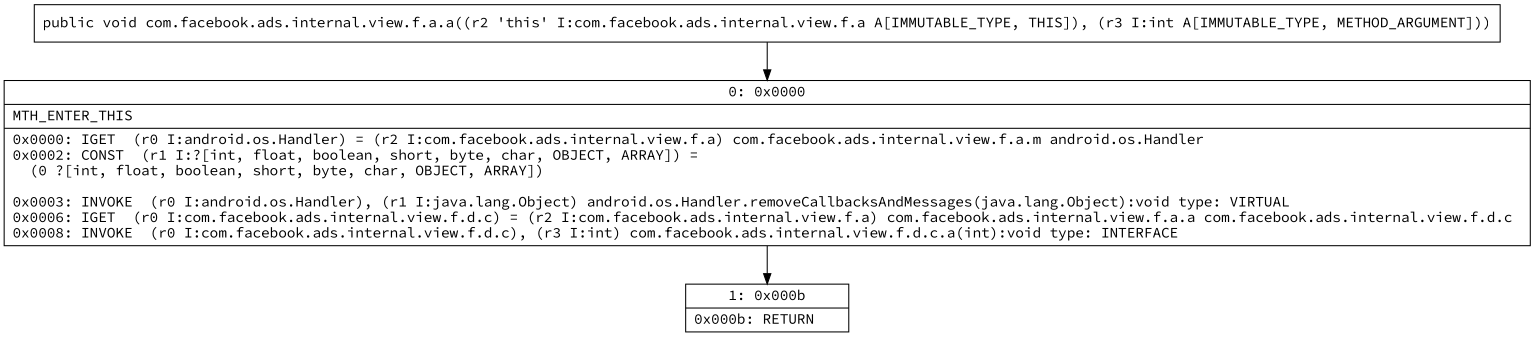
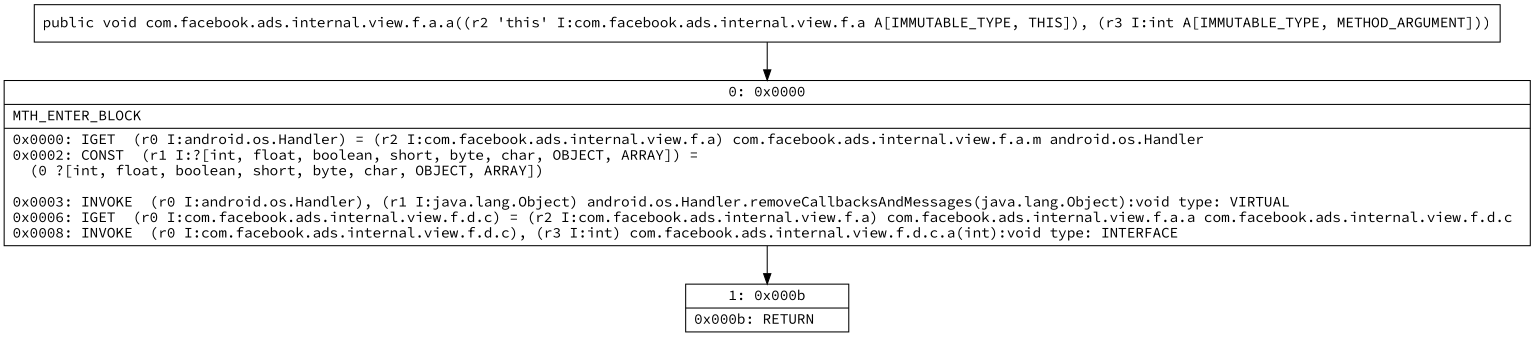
(73, 116) -> (77, 116)
